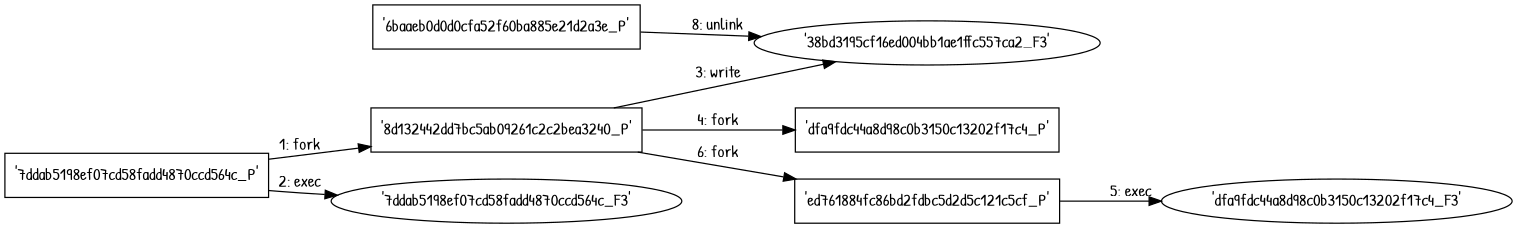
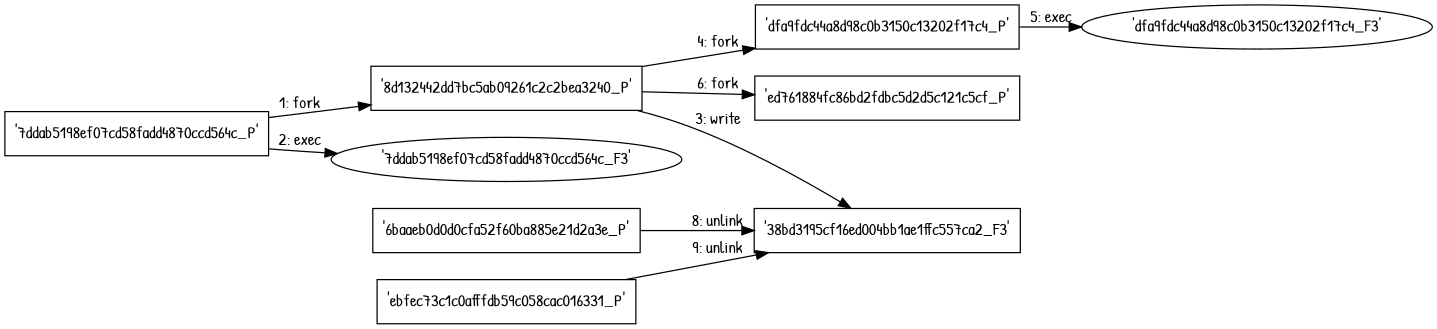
(927, 43) -> (887, 231)
(1105, 201) -> (1044, 27)
none -> (506, 302)
